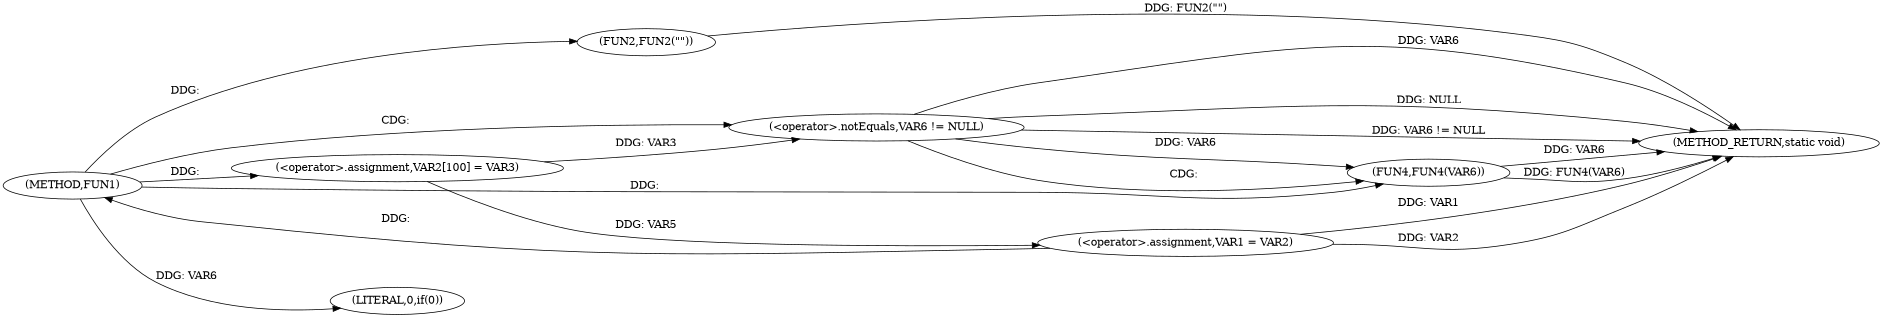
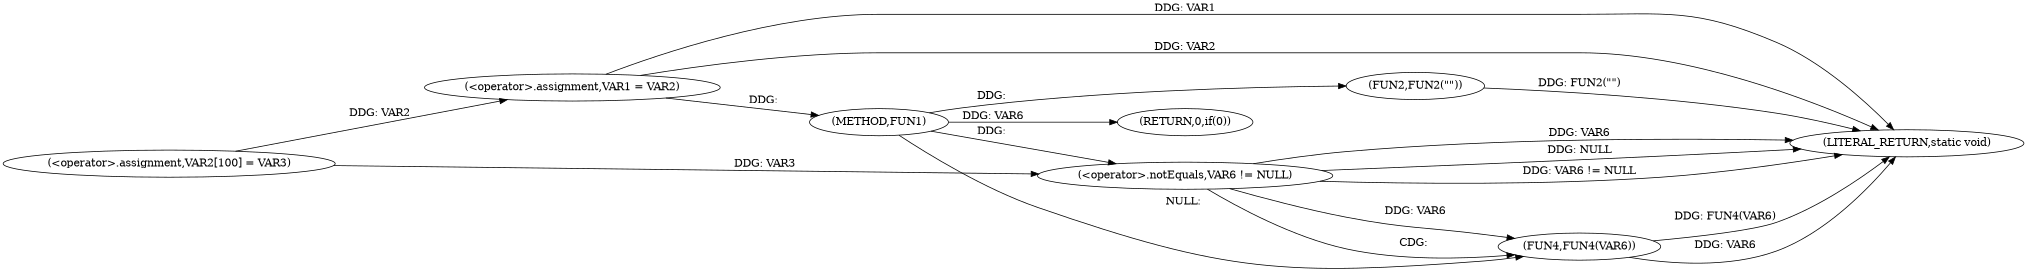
(397, 121) -> (993, 132)
(1759, 143) -> (1907, 143)
(195, 179) -> none
(646, 186) -> (1185, 202)
(646, 225) -> (380, 114)
(397, 301) -> (1185, 122)
